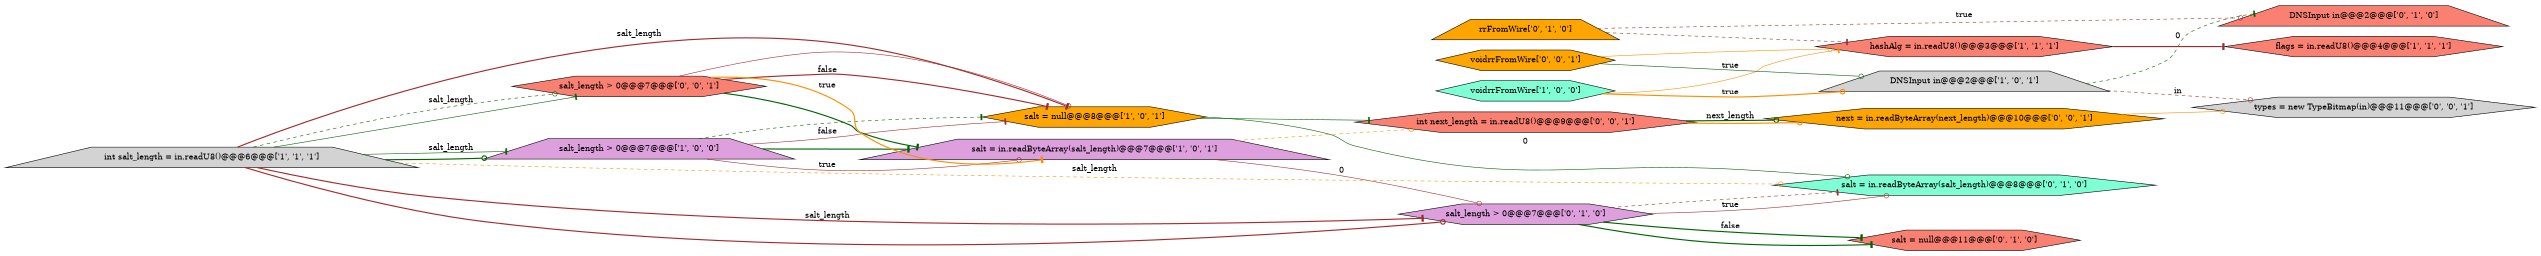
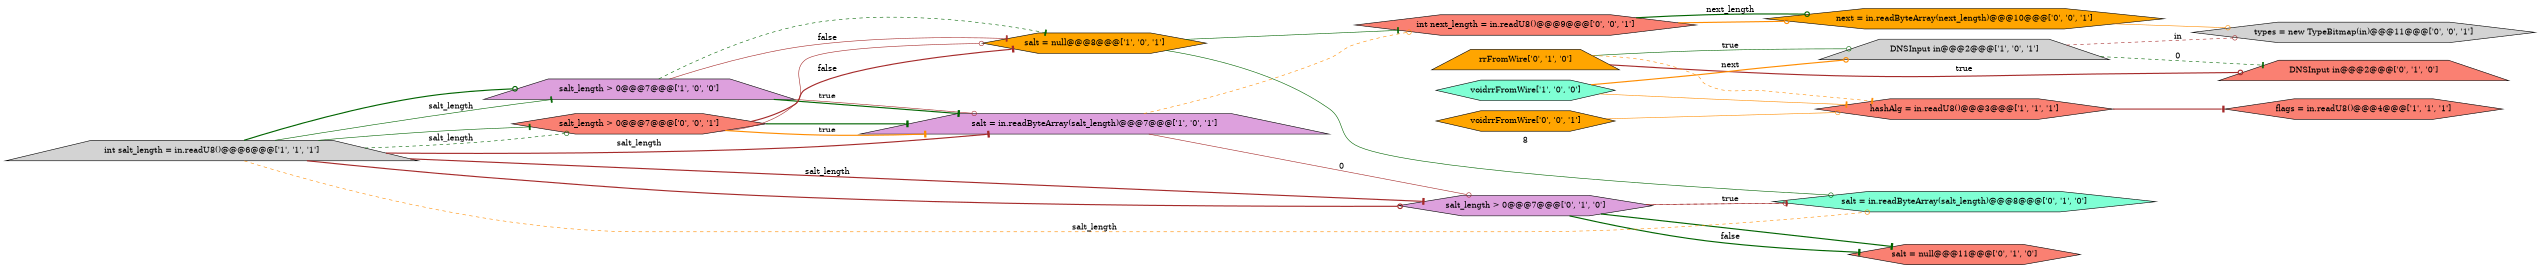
(1918, 23) -> (1924, 77)
(1726, 37) -> (1728, 91)
(649, 44) -> (687, 151)
(1729, 70) -> (1719, 50)
(1730, 92) -> (1730, 65)
(1526, 142) -> (1526, 141)
